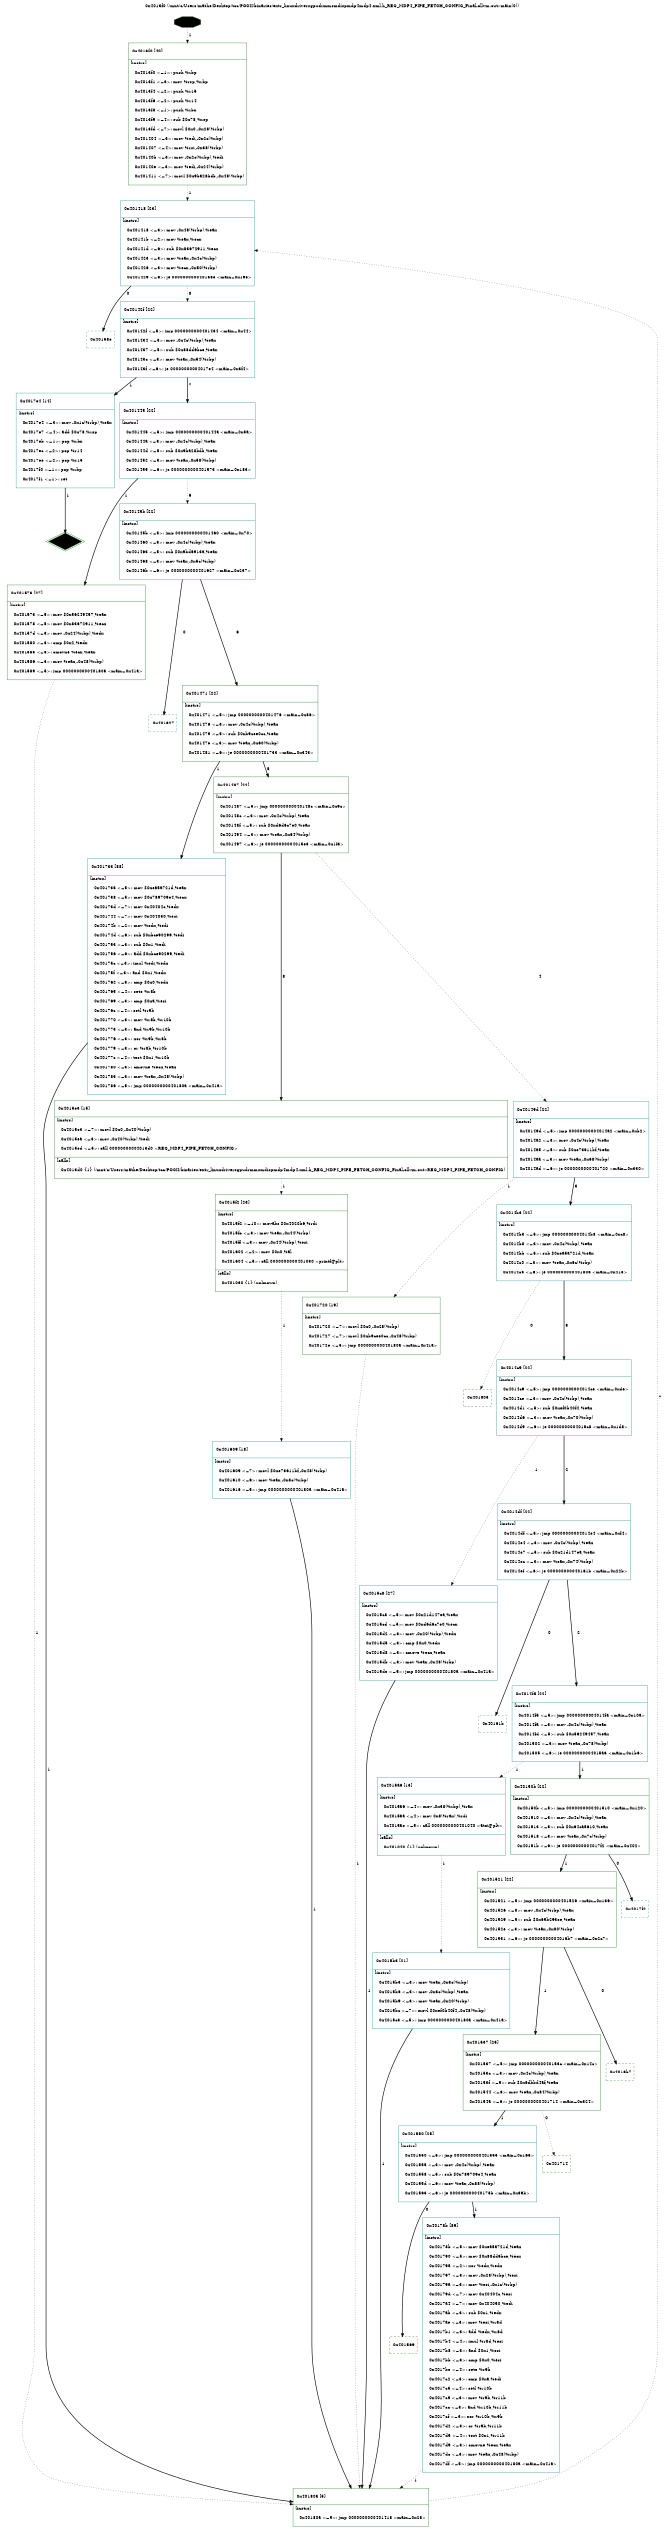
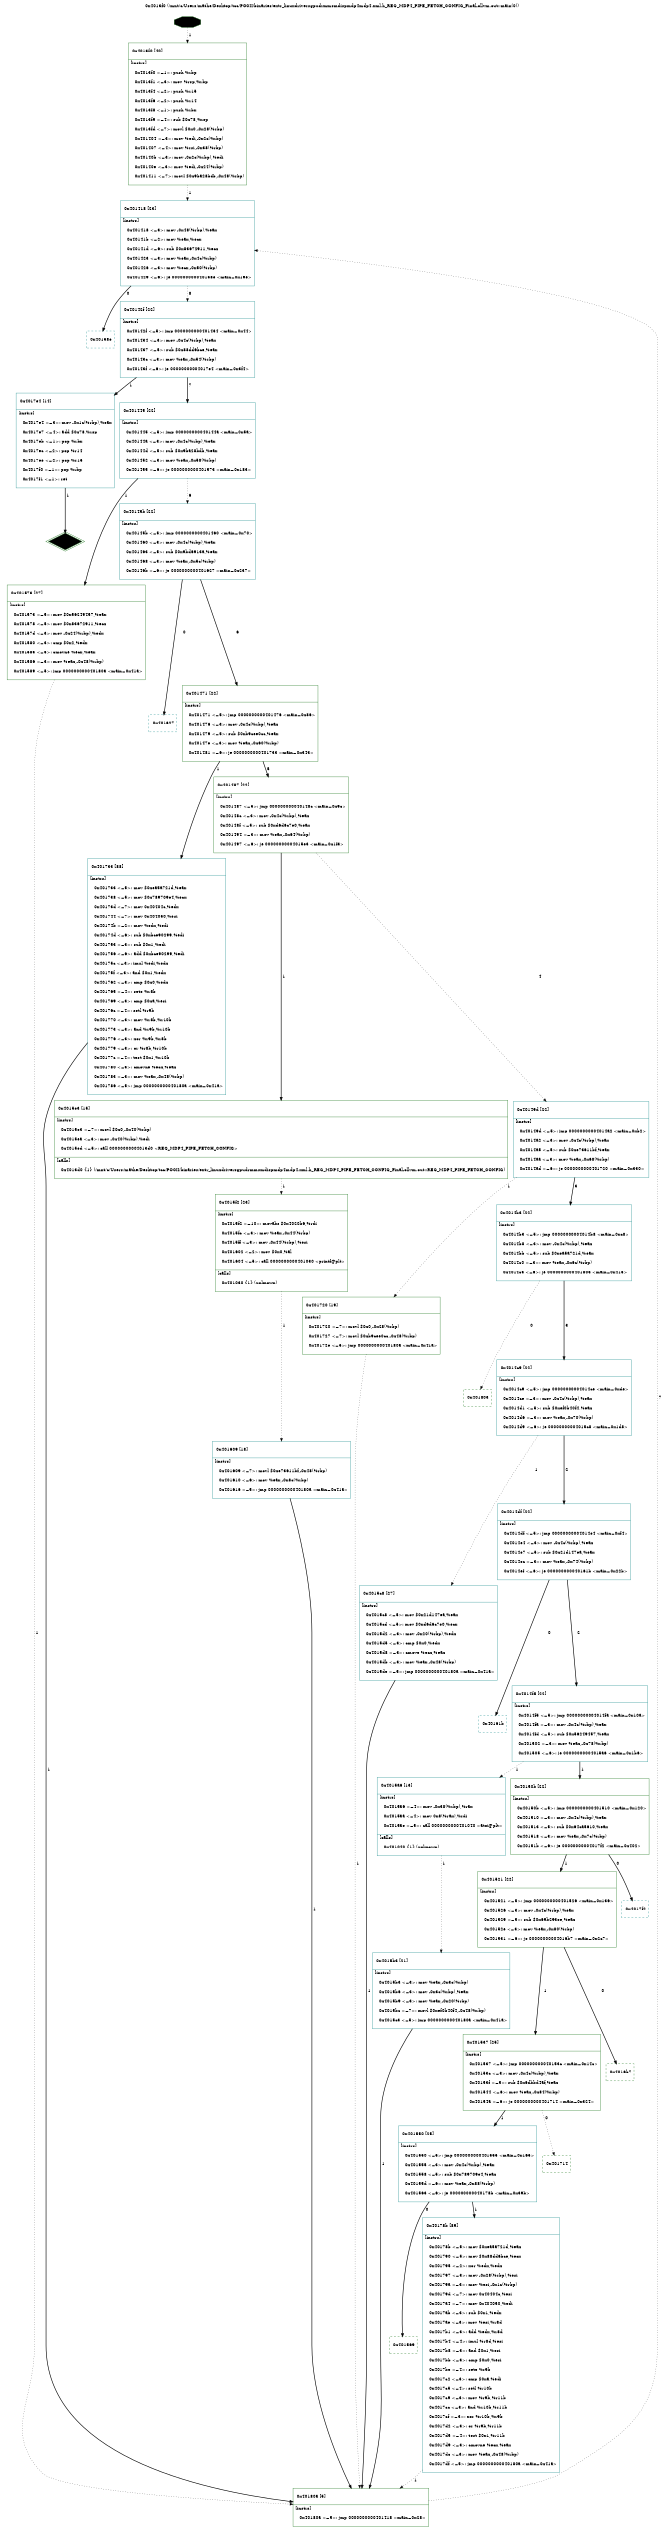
(283, 977) -> (283, 977)
